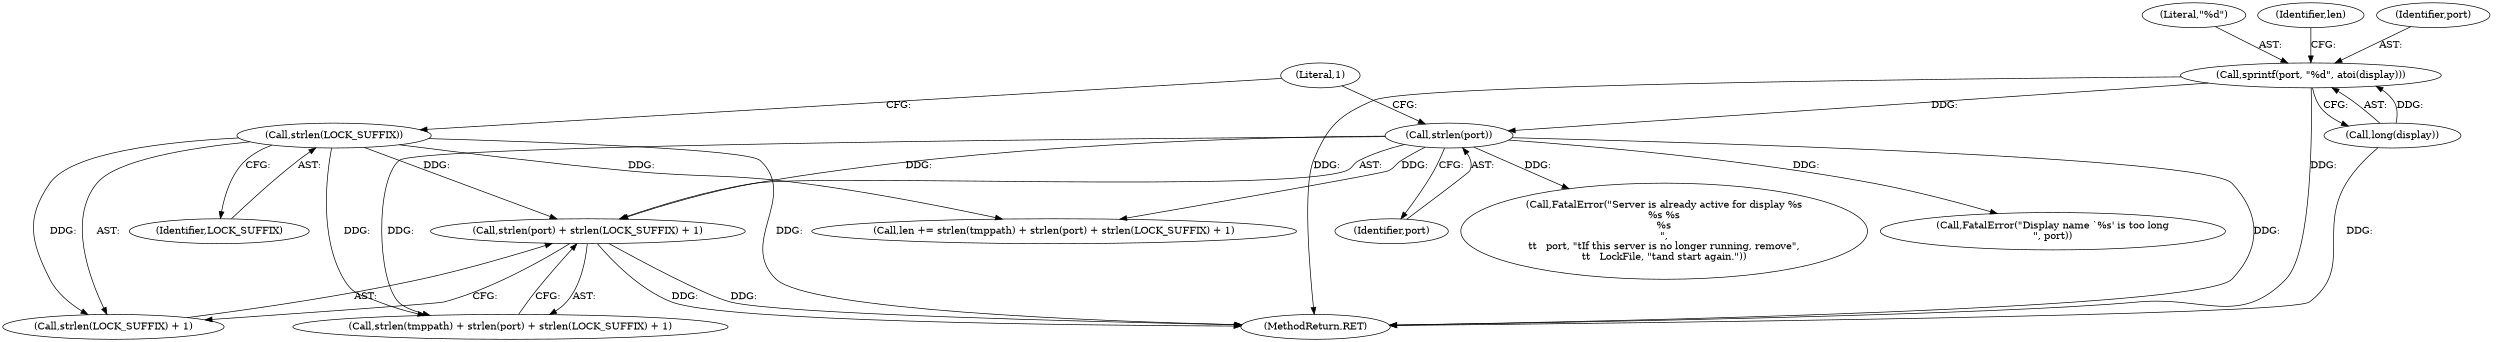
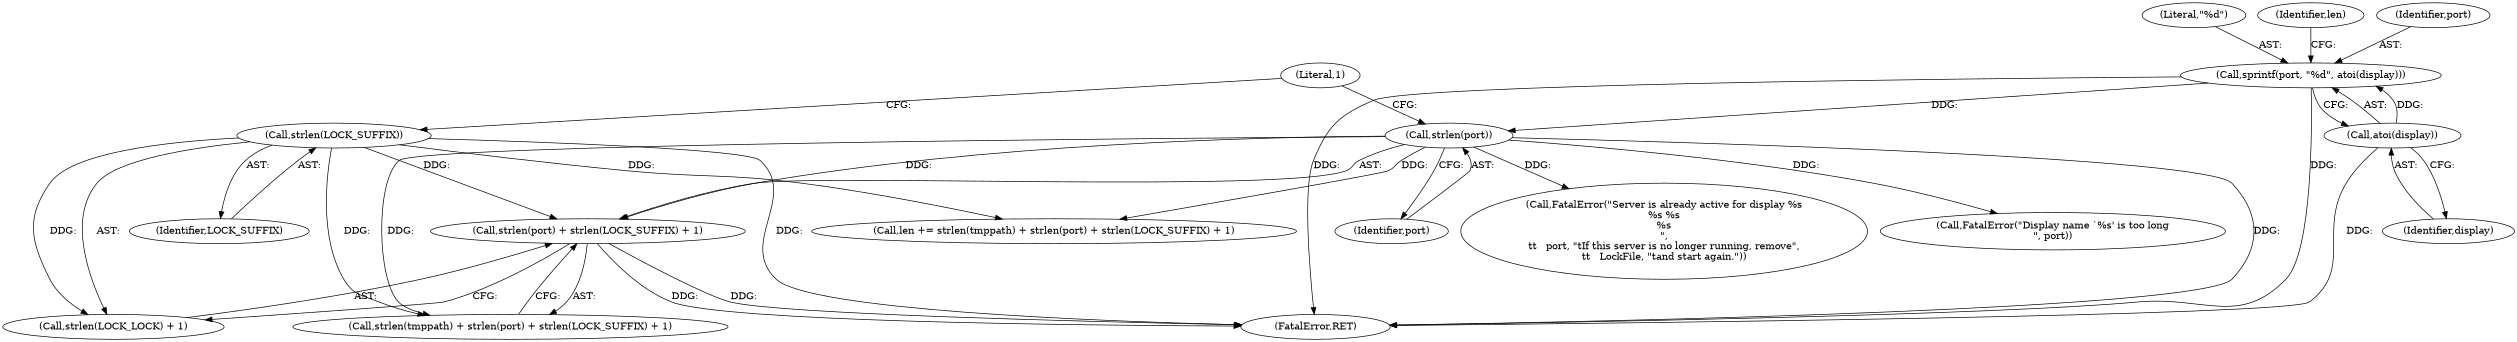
(2392, 136) -> (2392, 136)
(260, 166) -> (260, 166)
none -> (2448, 231)
(113, 327) -> (113, 327)
(1316, 327) -> (1316, 327)
